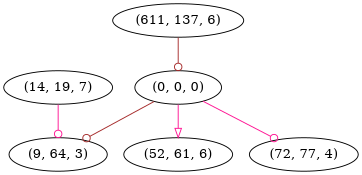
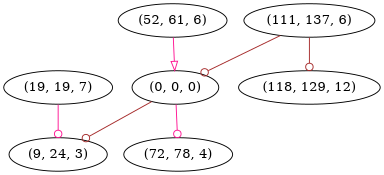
(178, 20) -> (309, 20)
(58, 87) -> (58, 87)
none -> (309, 87)
(178, 116) -> (174, 49)
(58, 154) -> (58, 154)
(304, 154) -> (178, 154)
